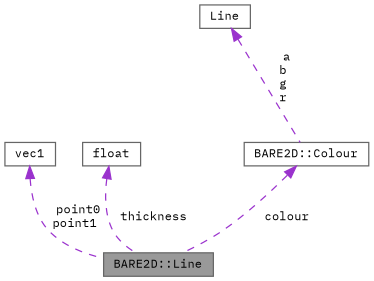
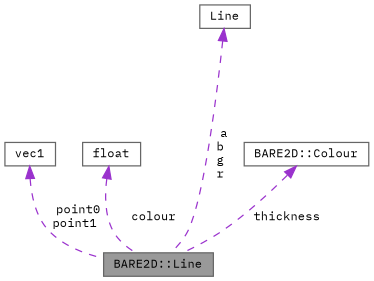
(269, 91) -> (208, 150)
(150, 217) -> (150, 217)
(284, 217) -> (284, 217)
